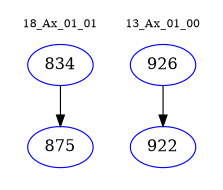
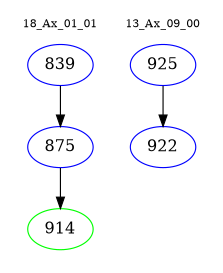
(163, 25) -> (163, 25)
(60, 65) -> (60, 65)
(163, 65) -> (163, 65)
none -> (60, 229)
